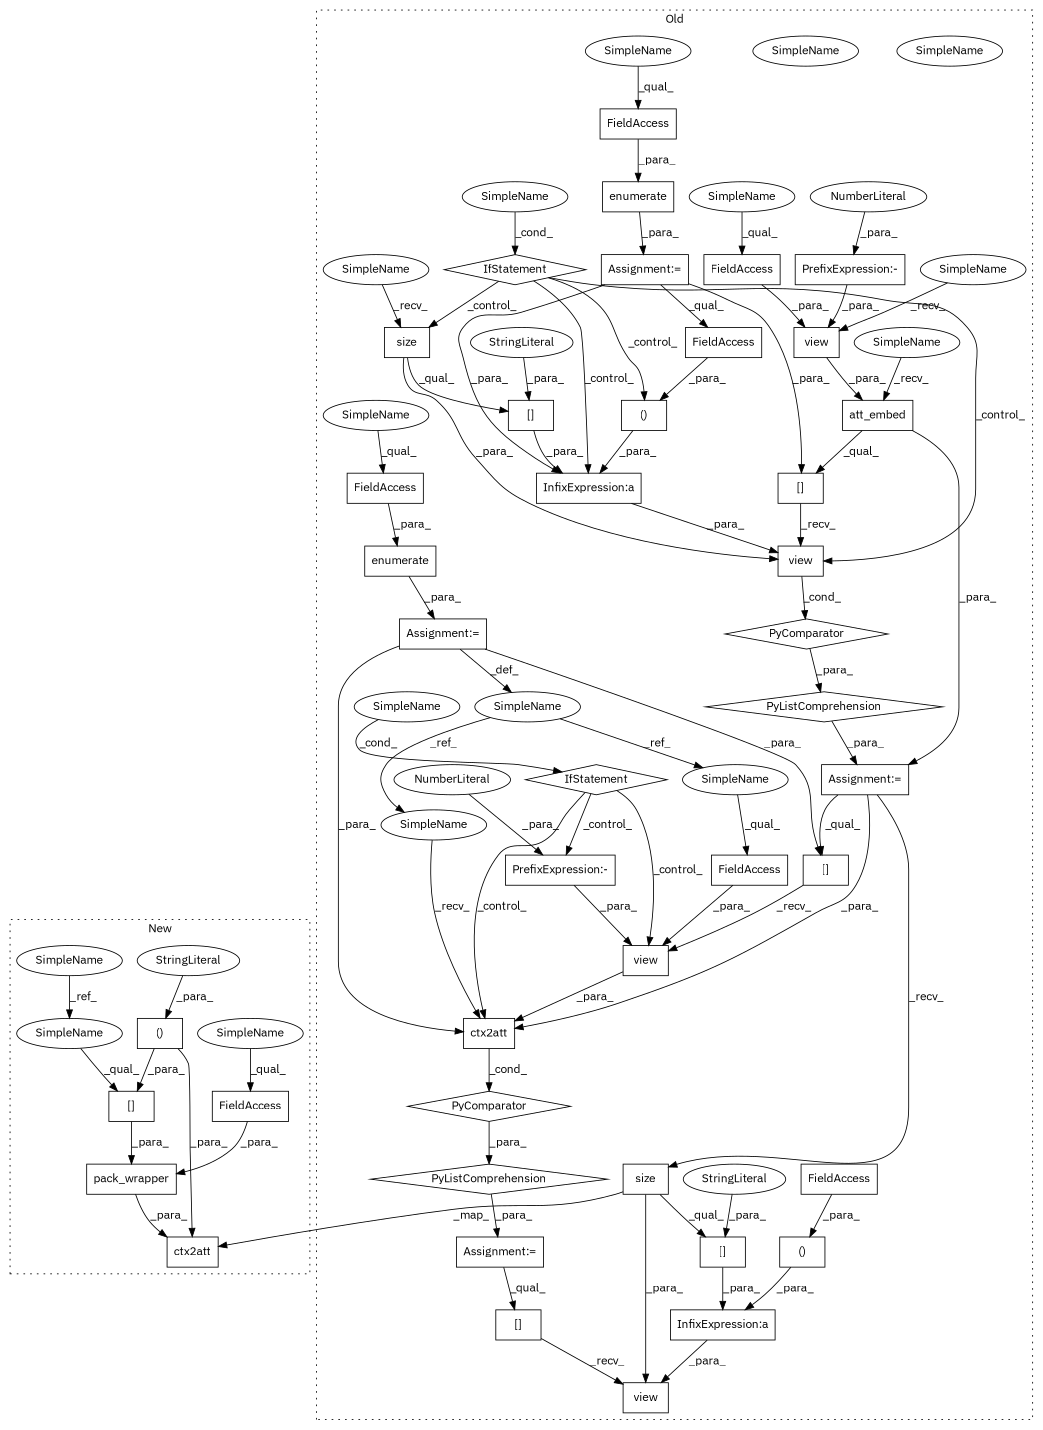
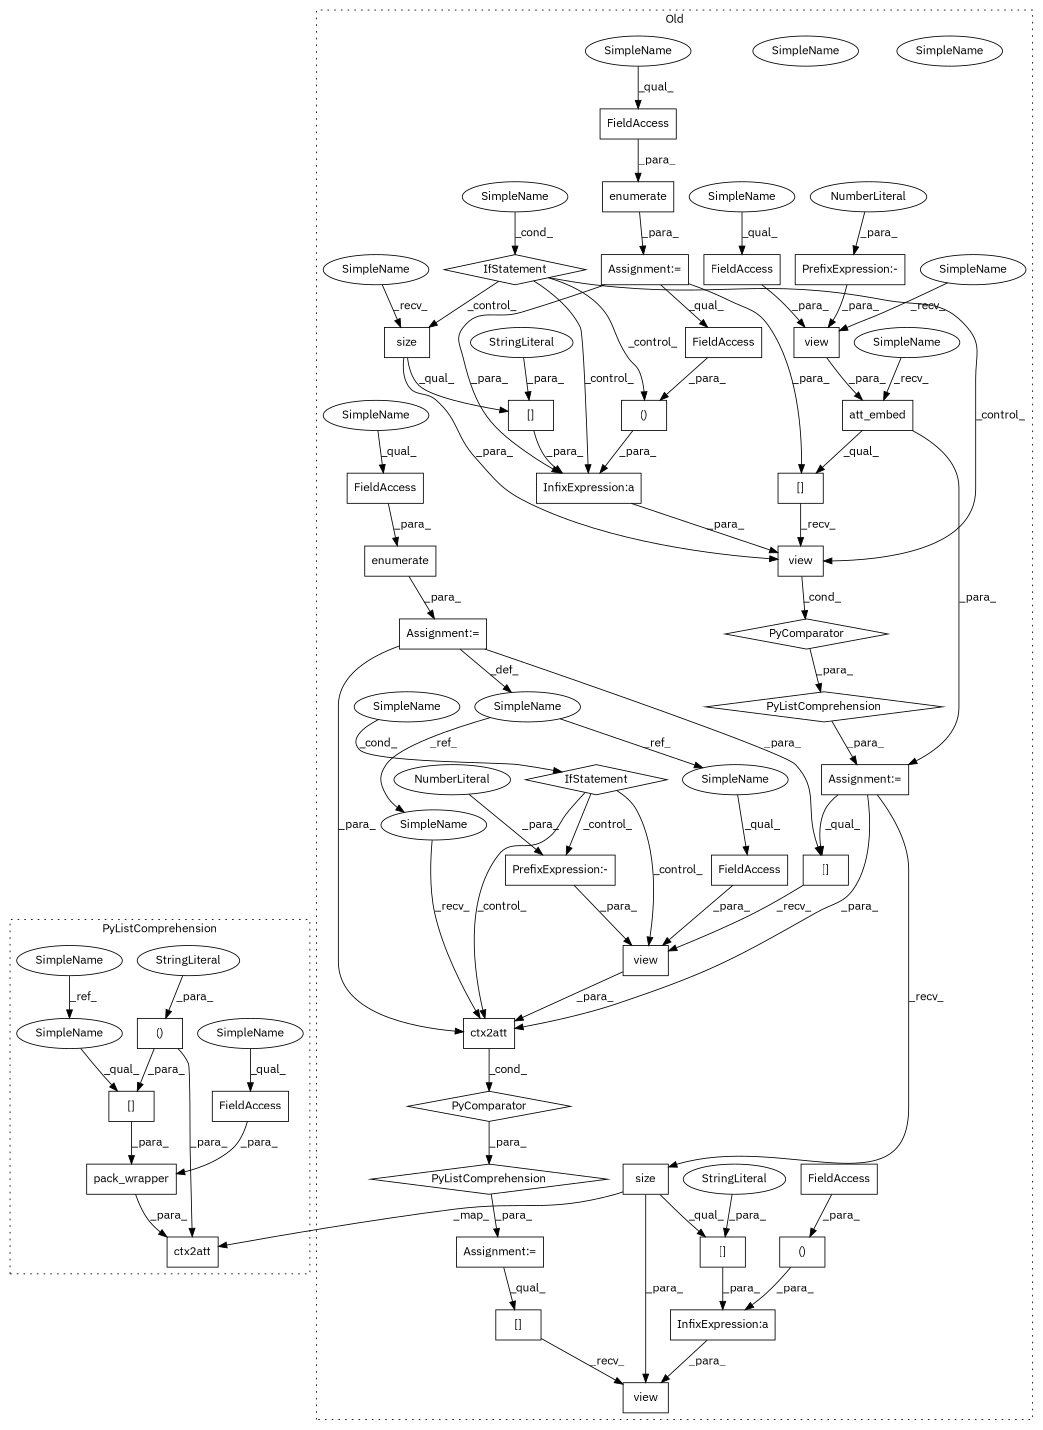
(160, 929) -> (160, 929)
